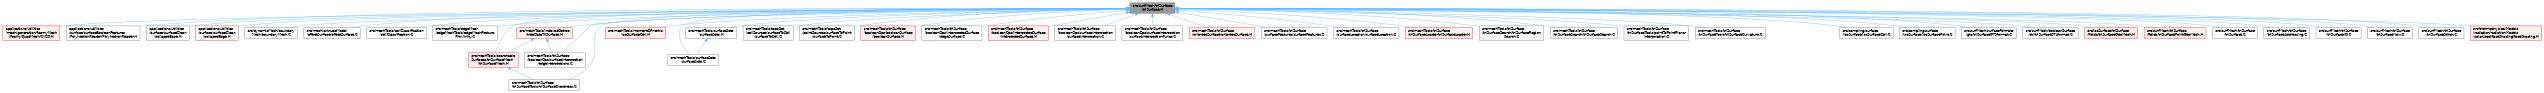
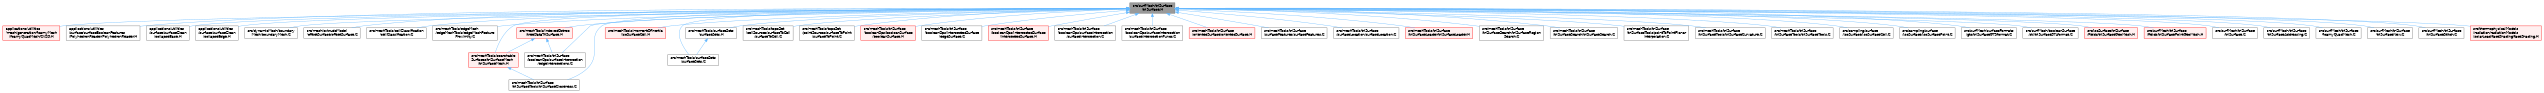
(217, 33) -> (217, 33)
none -> (1802, 33)
(2339, 33) -> (2339, 33)
